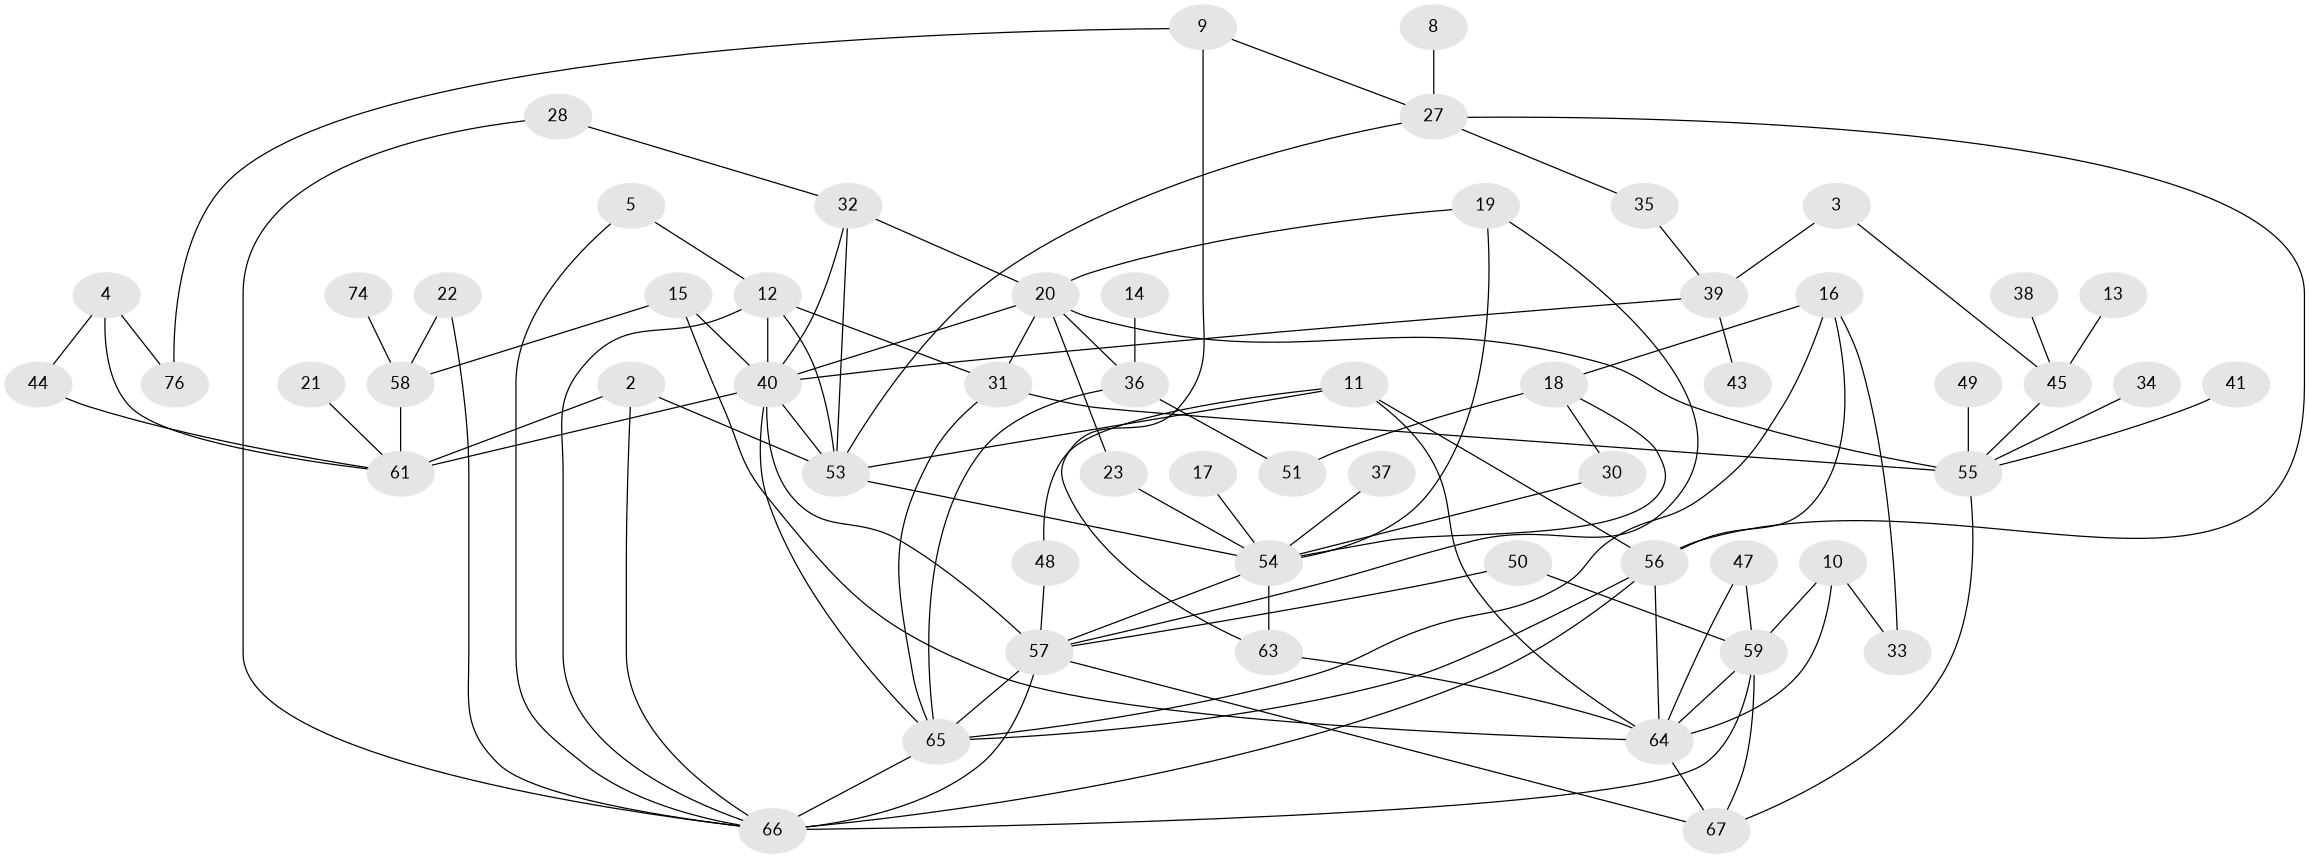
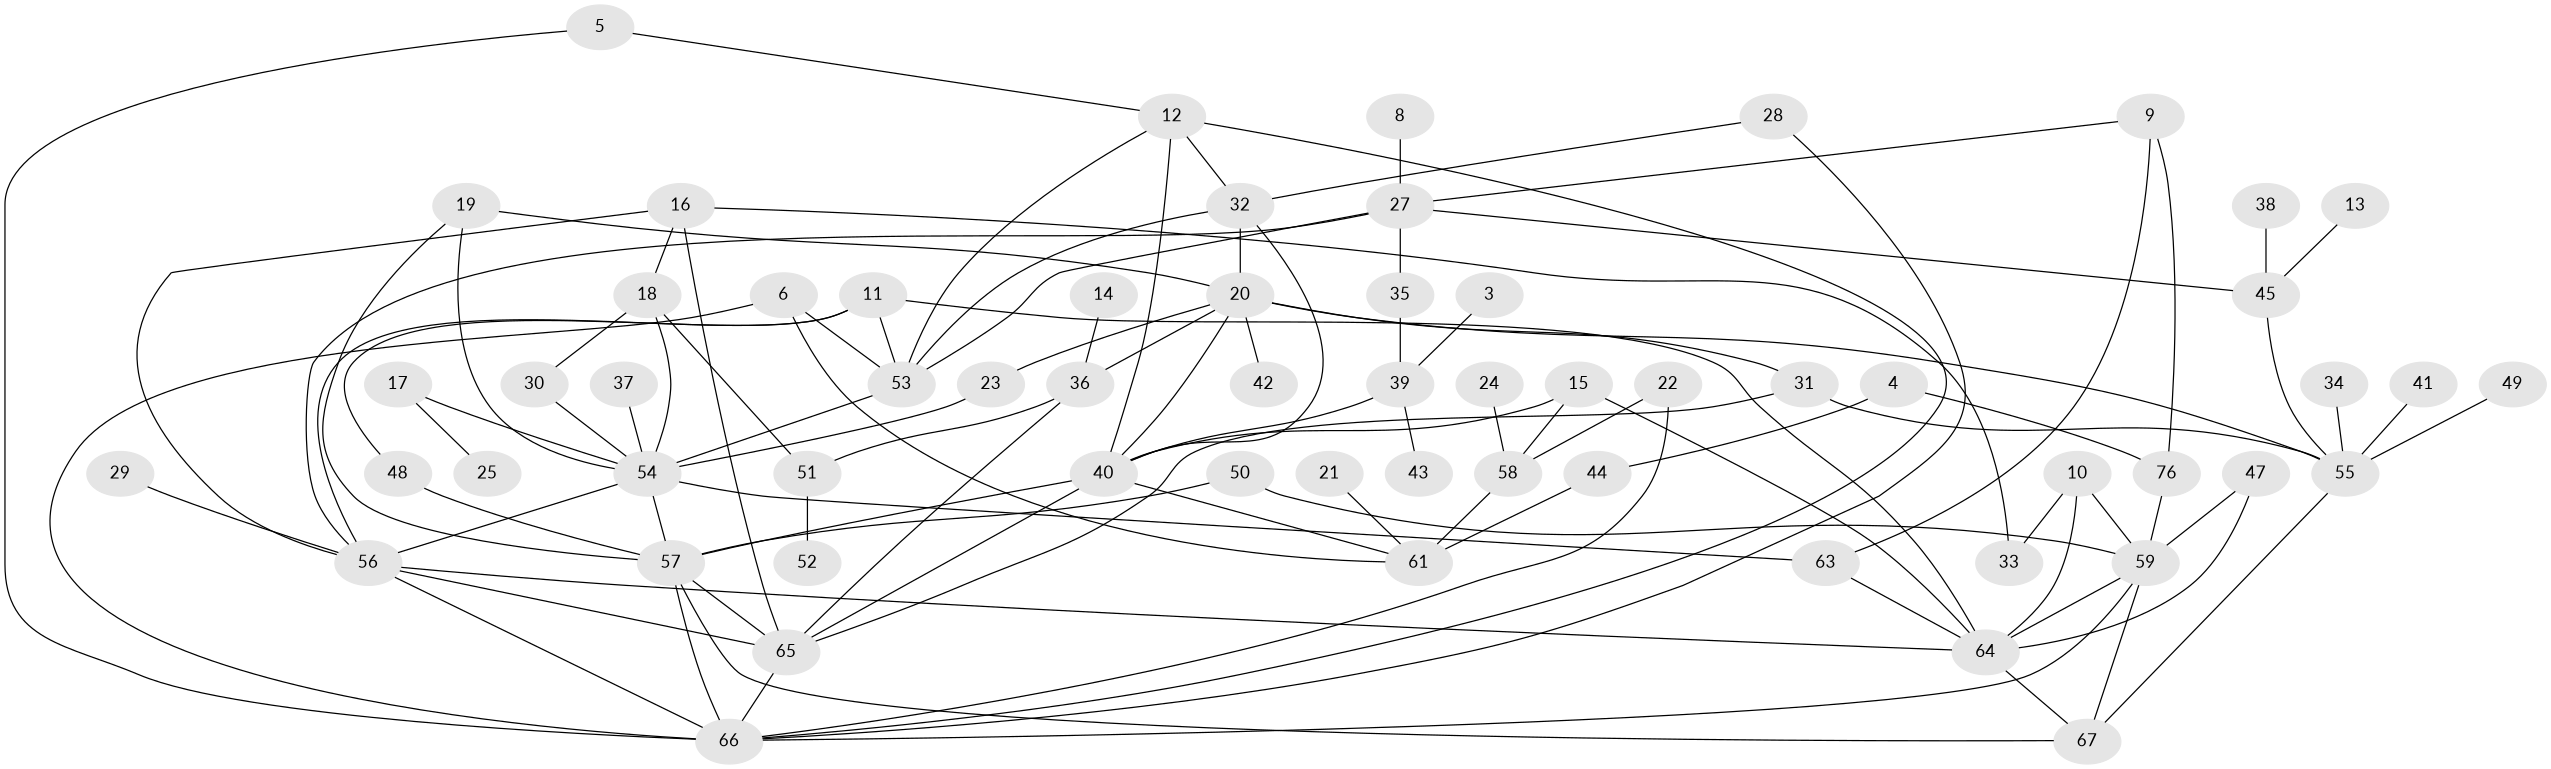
(358, 295) -> (1490, 384)
(1947, 295) -> (1833, 251)
(879, 338) -> (1206, 161)
(631, 384) -> (784, 295)
none -> (1264, 384)
(137, 411) -> none
(802, 429) -> none
none -> (120, 474)
none -> (487, 474)
none -> (524, 513)
none -> (2156, 518)
none -> (807, 563)
